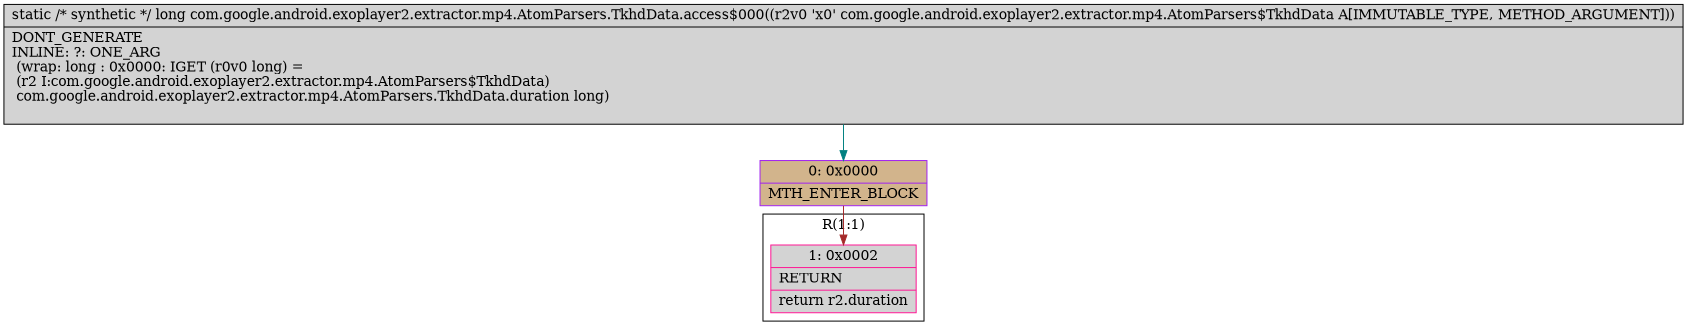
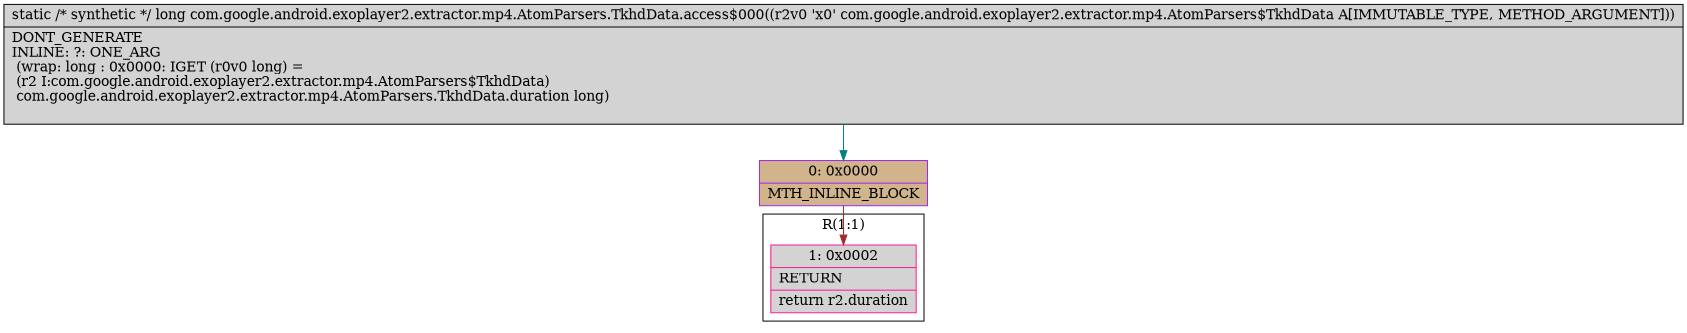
(843, 194) -> (843, 194)
